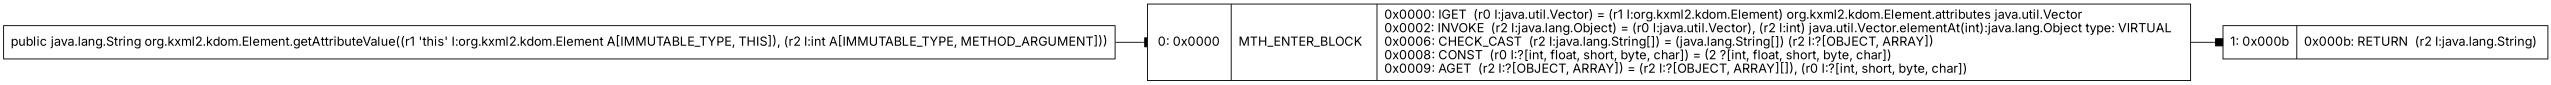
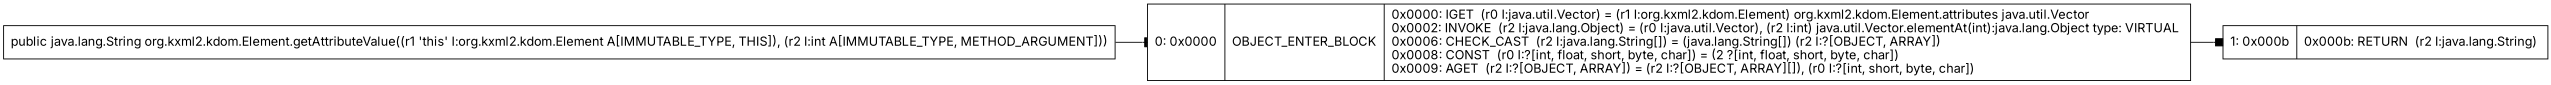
(1301, 42) -> (1305, 42)
